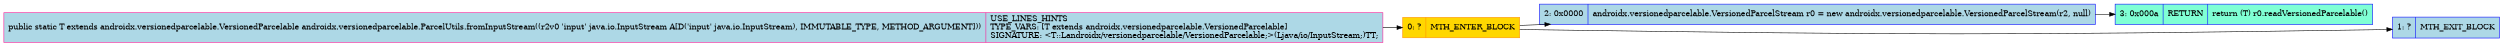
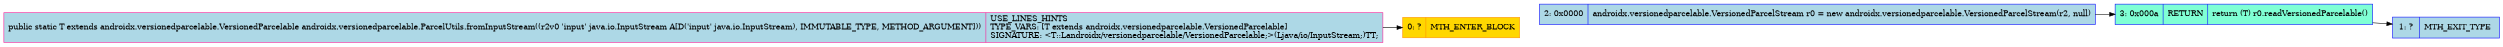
(1532, 25) -> none
(2458, 27) -> (2458, 27)
(1953, 34) -> (2380, 23)
